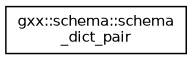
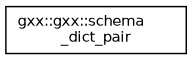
(96, 30) -> (96, 30)
